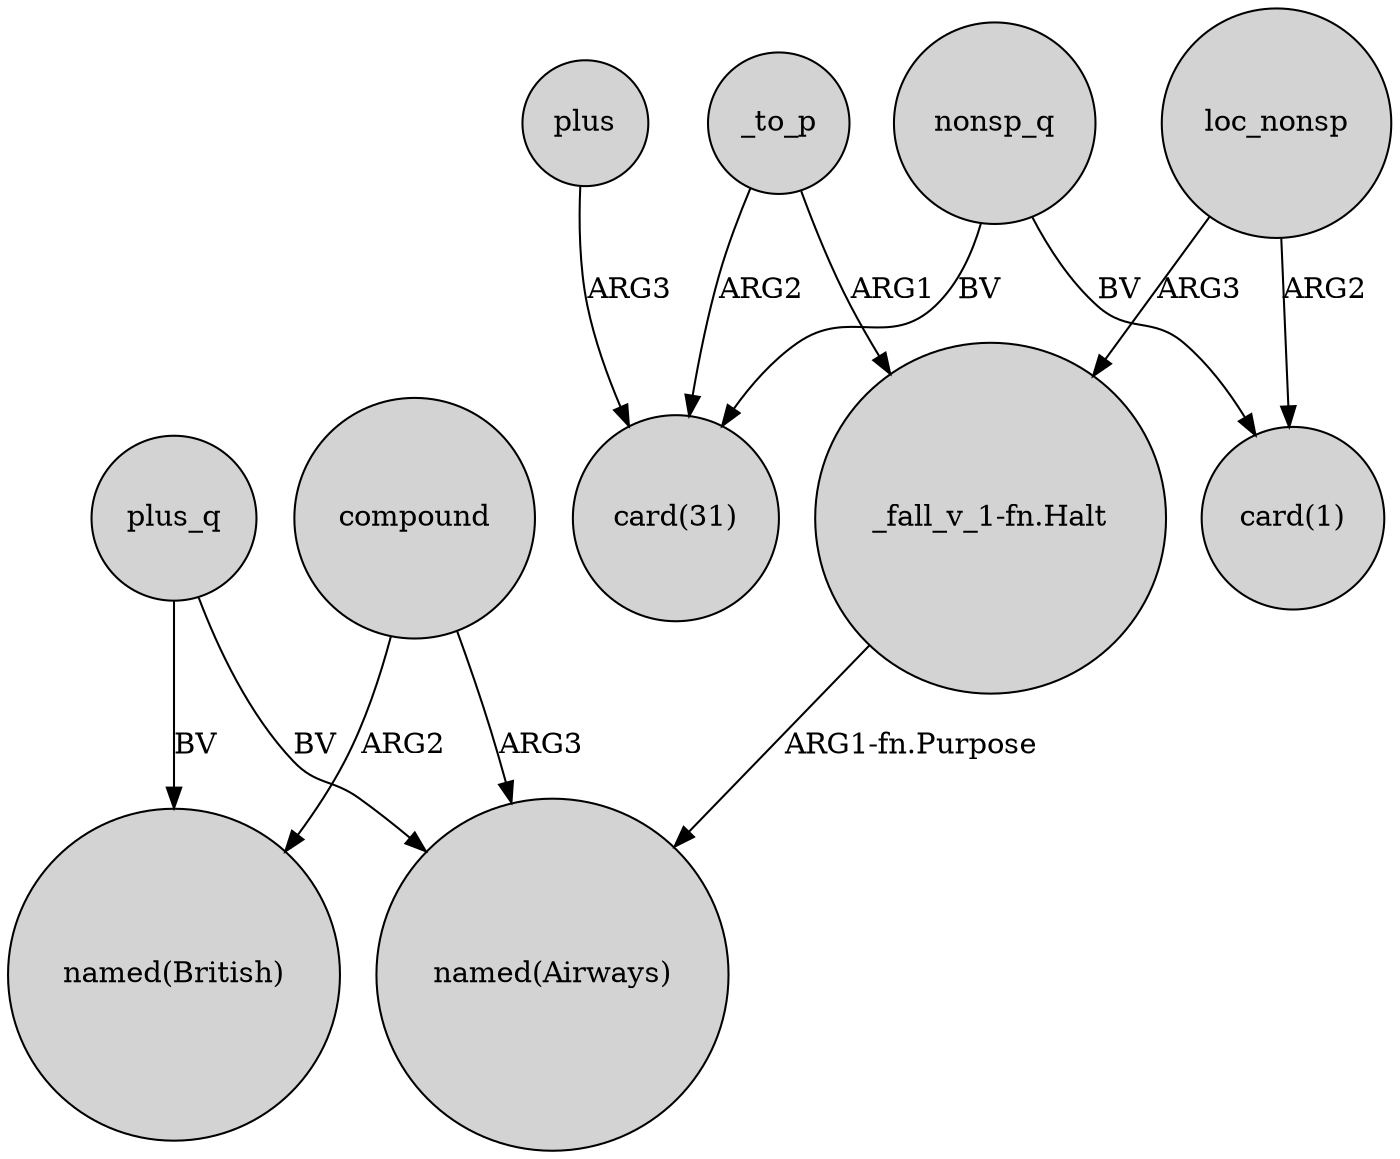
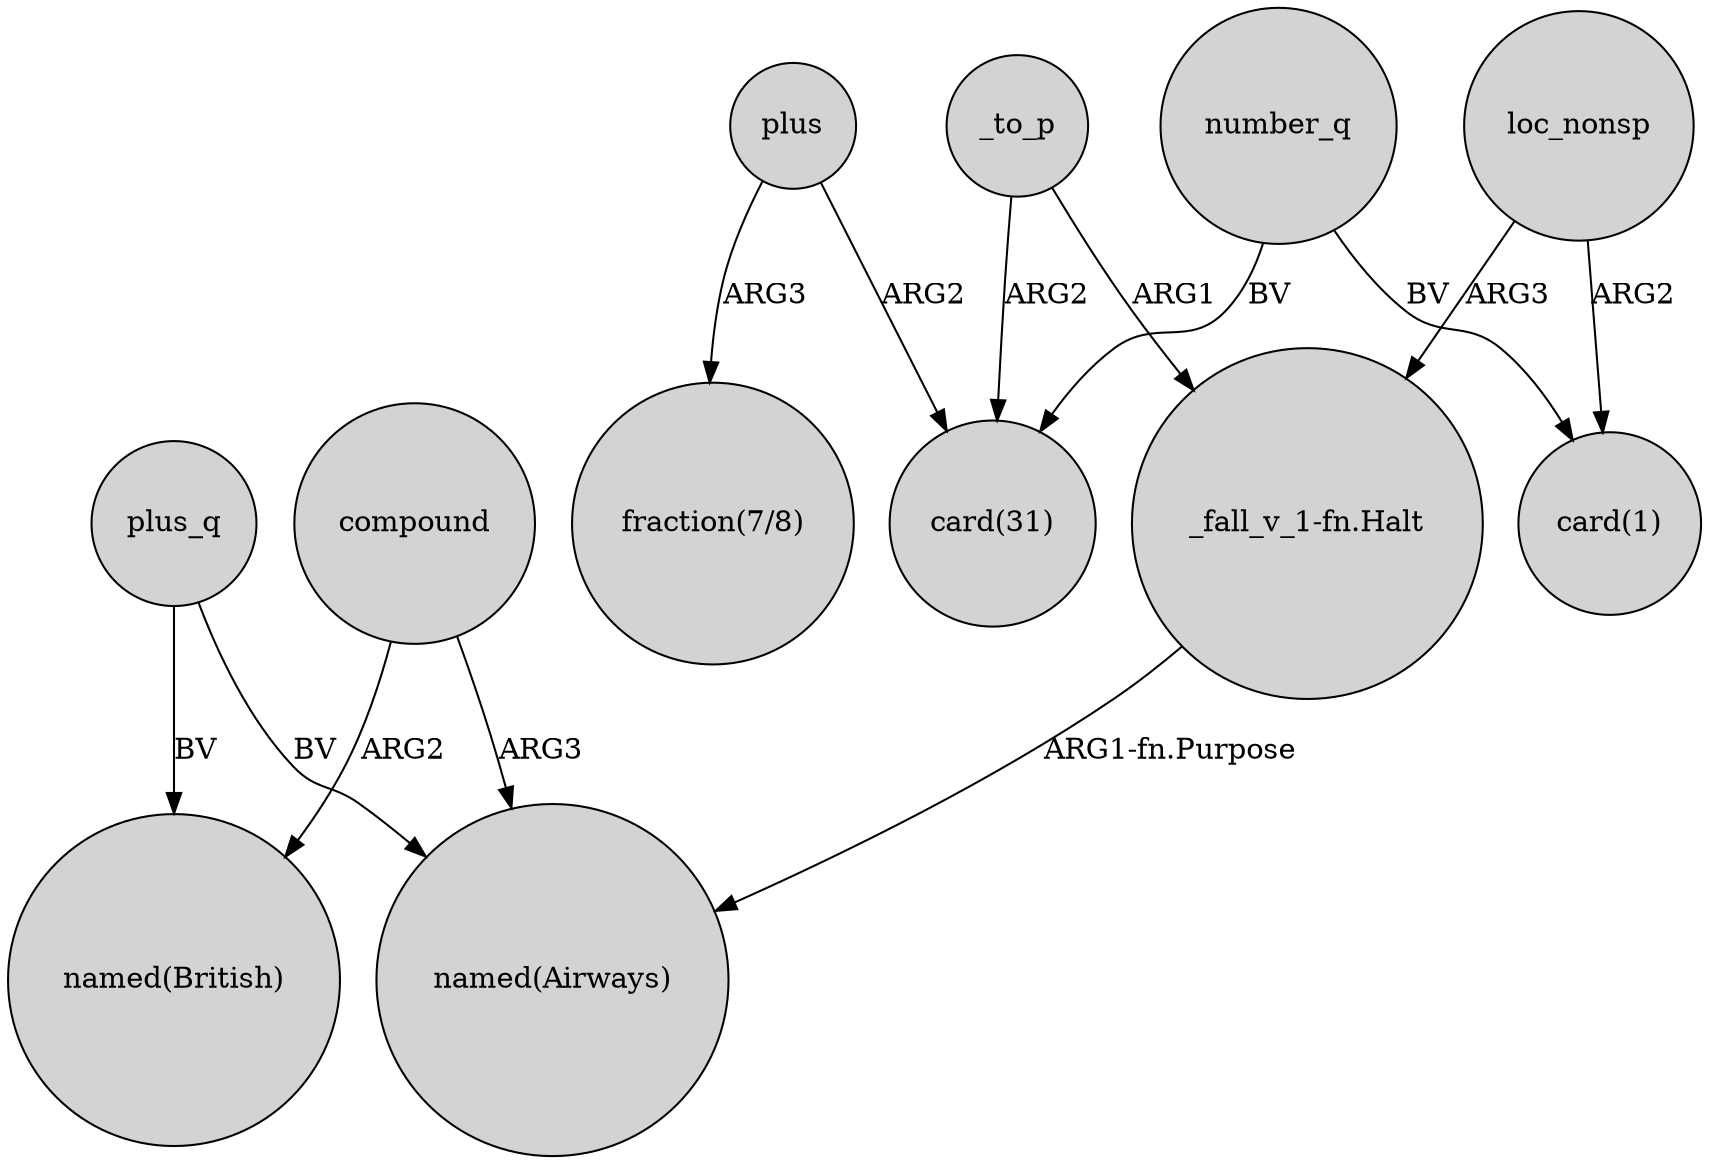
(995, 123) -> (1279, 126)
(630, 291) -> (924, 296)
none -> (713, 524)
